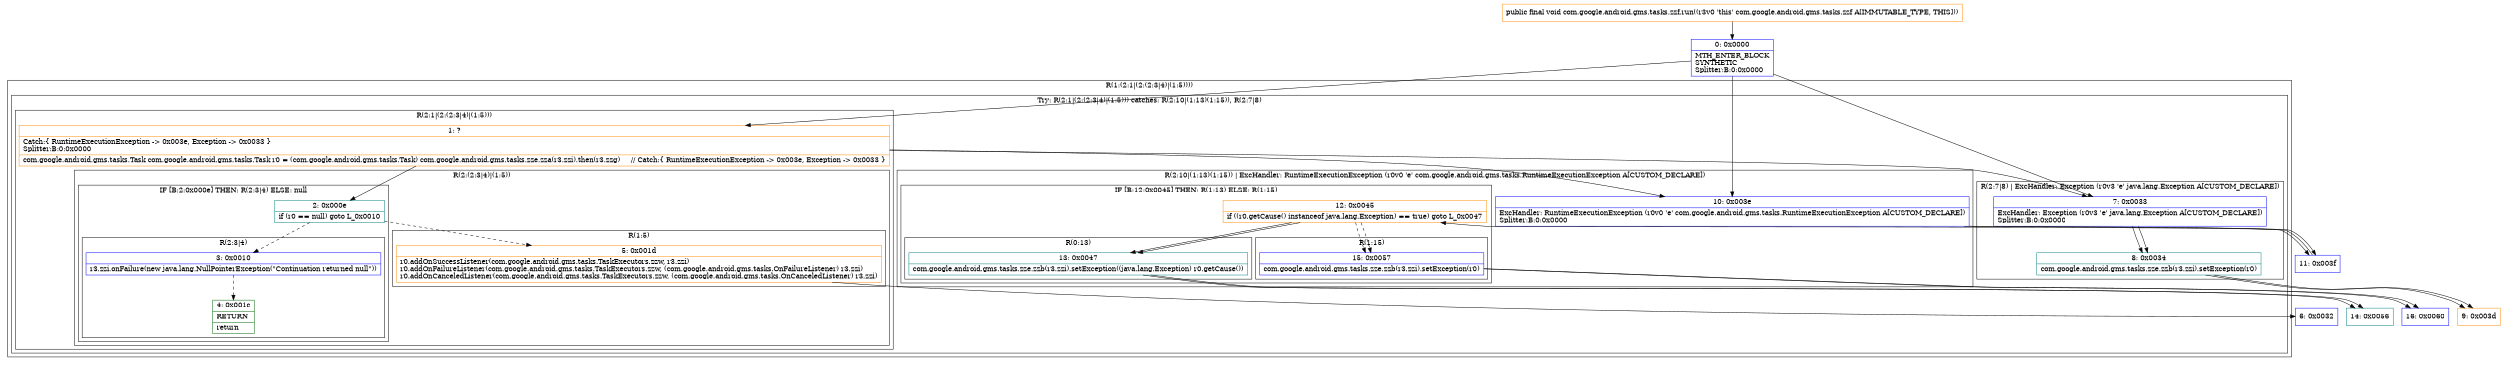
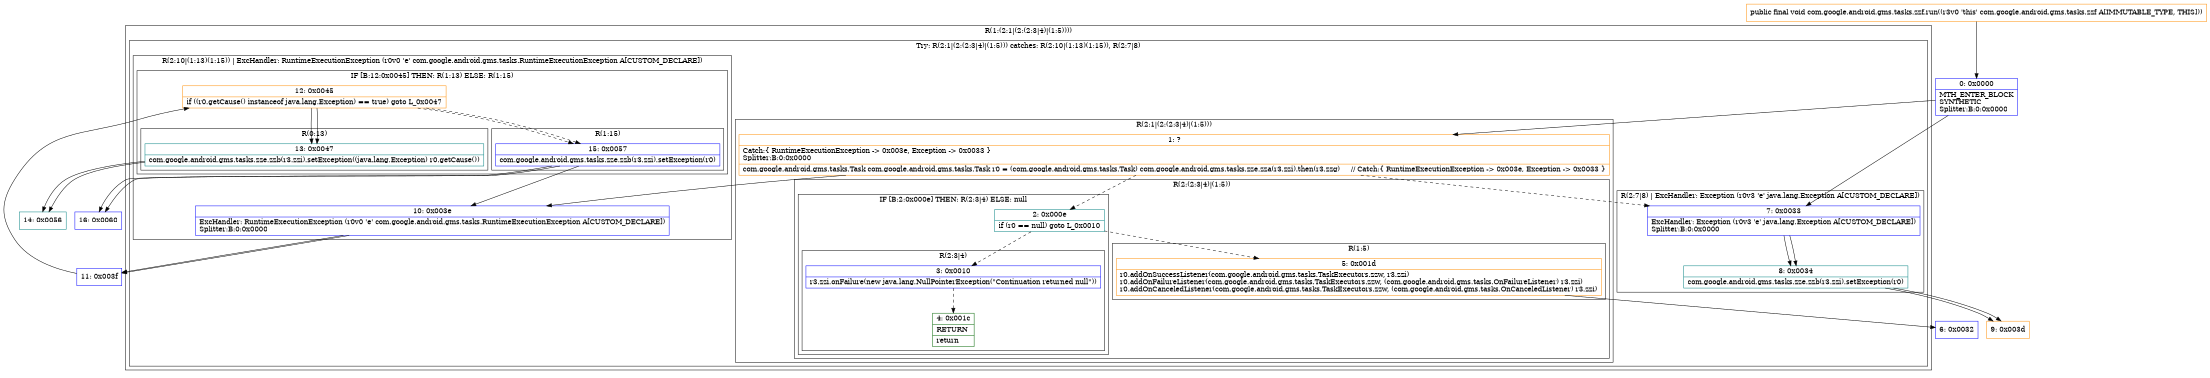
(1732, 134) -> (527, 185)
(1488, 158) -> (1503, 190)
(385, 182) -> (1105, 191)
